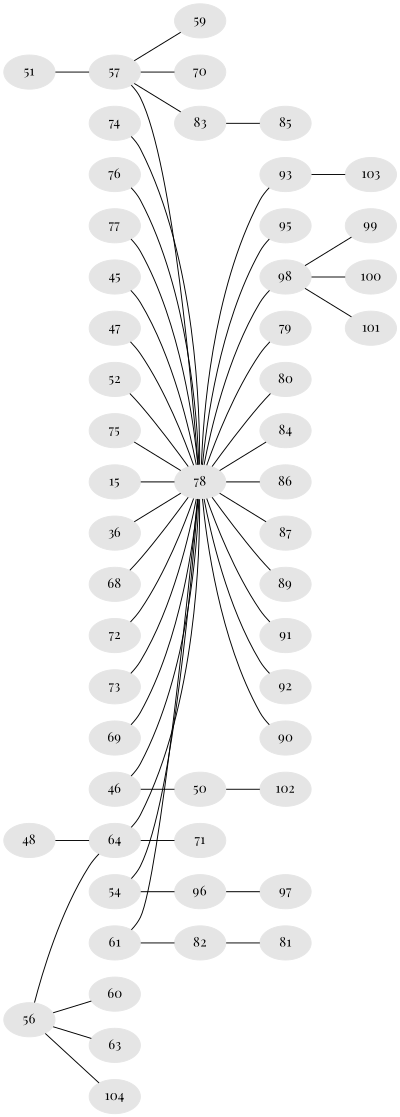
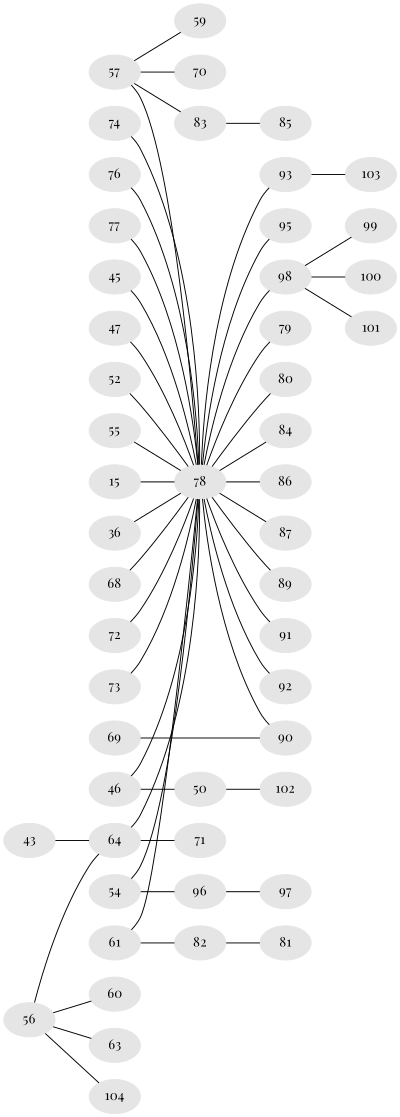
(29, 72) -> none
(115, 431) -> (115, 431)
(177, 616) -> (200, 738)
(29, 840) -> (29, 840)
